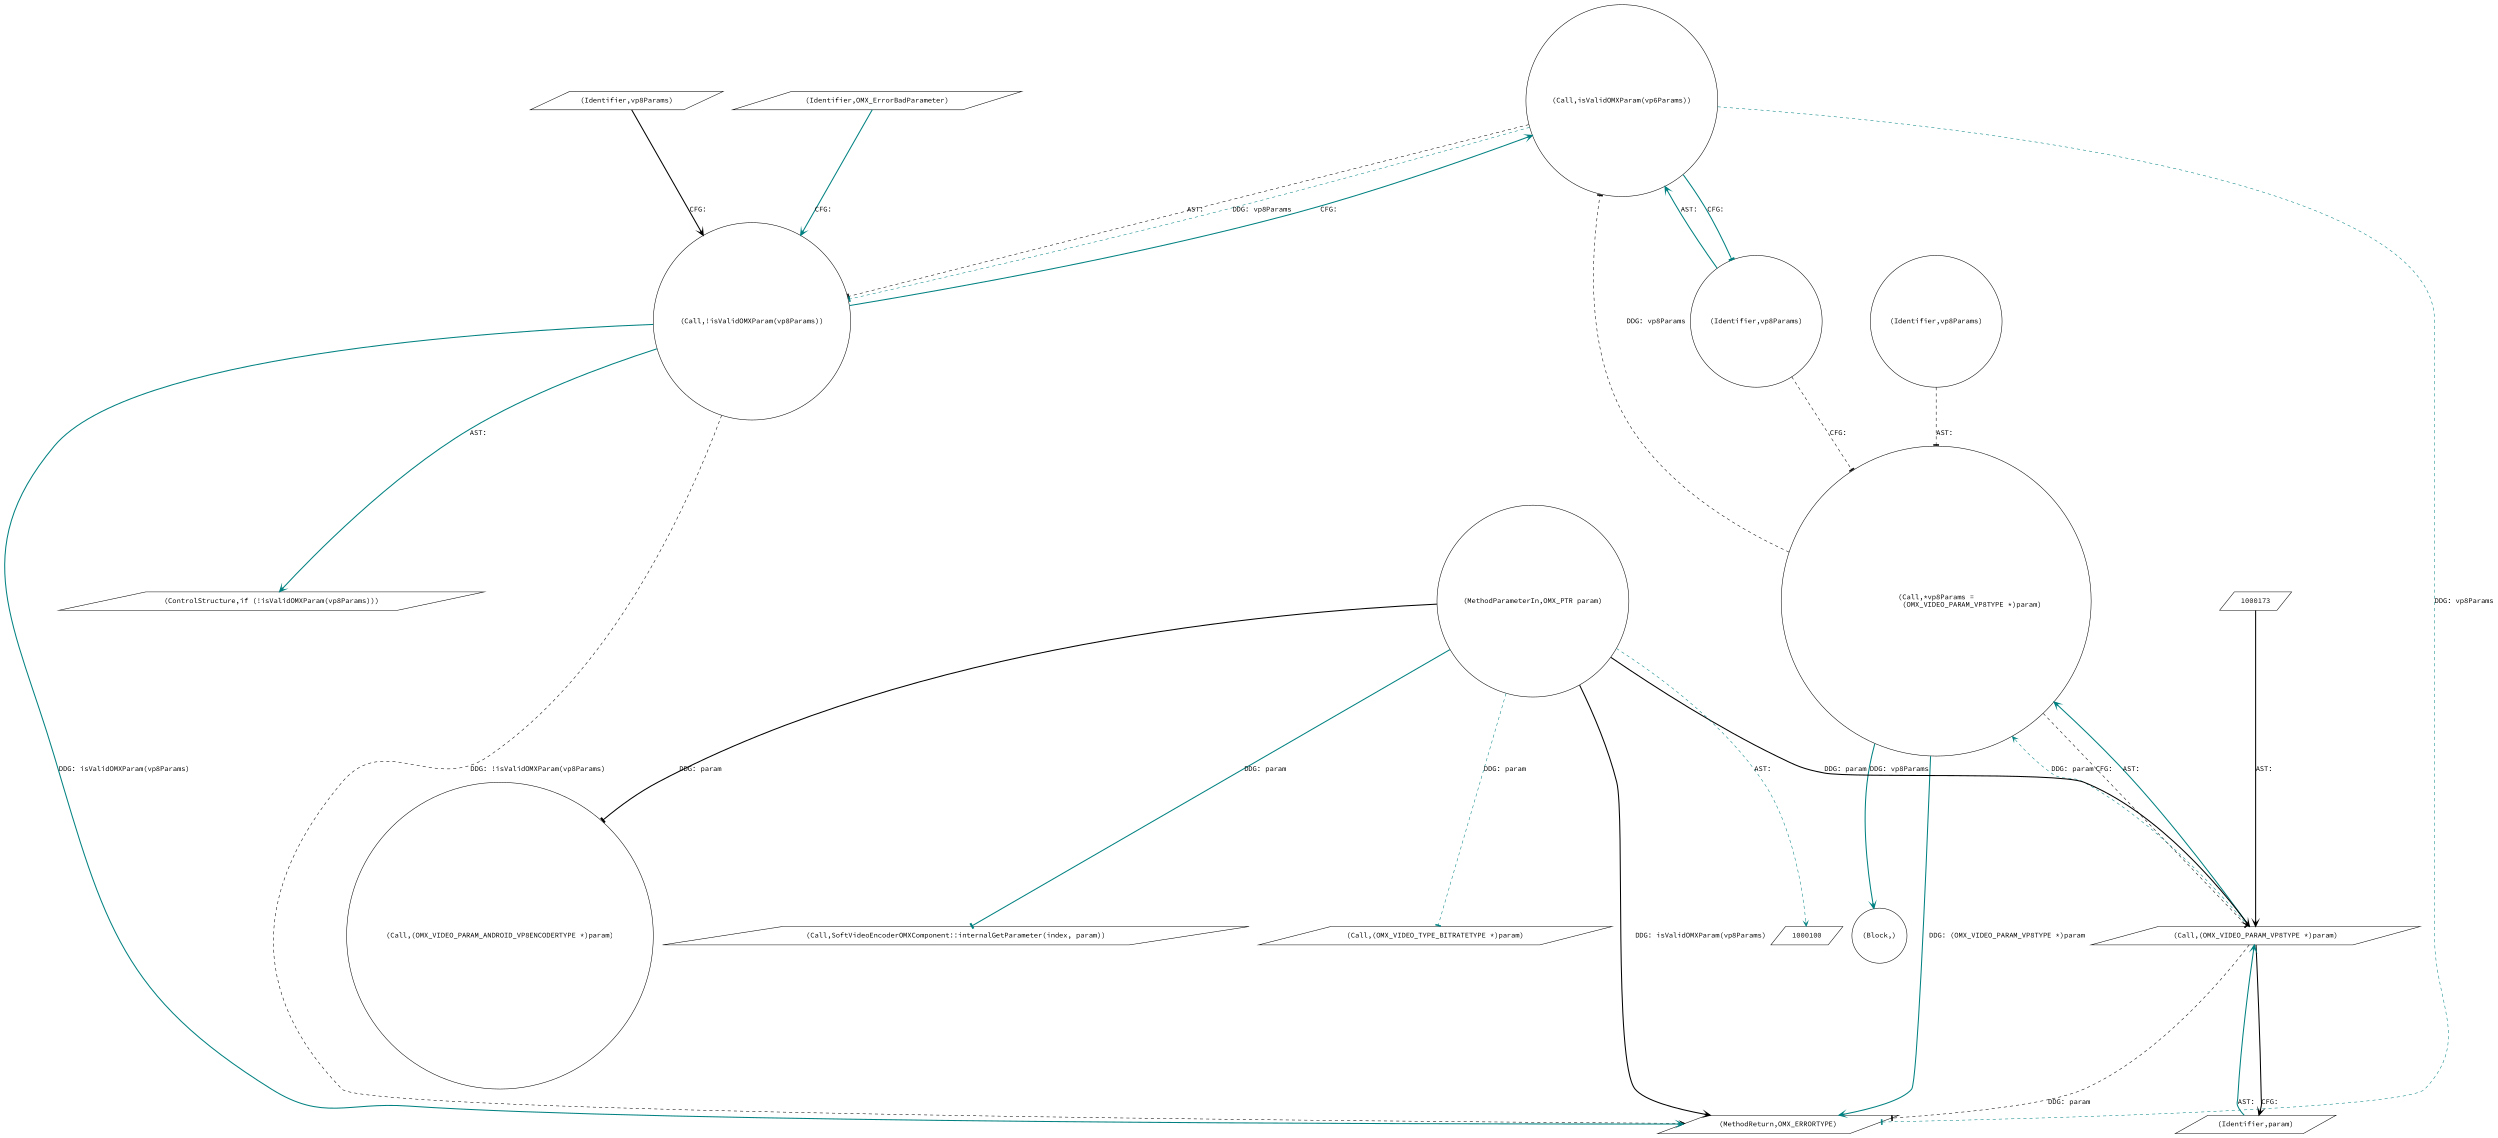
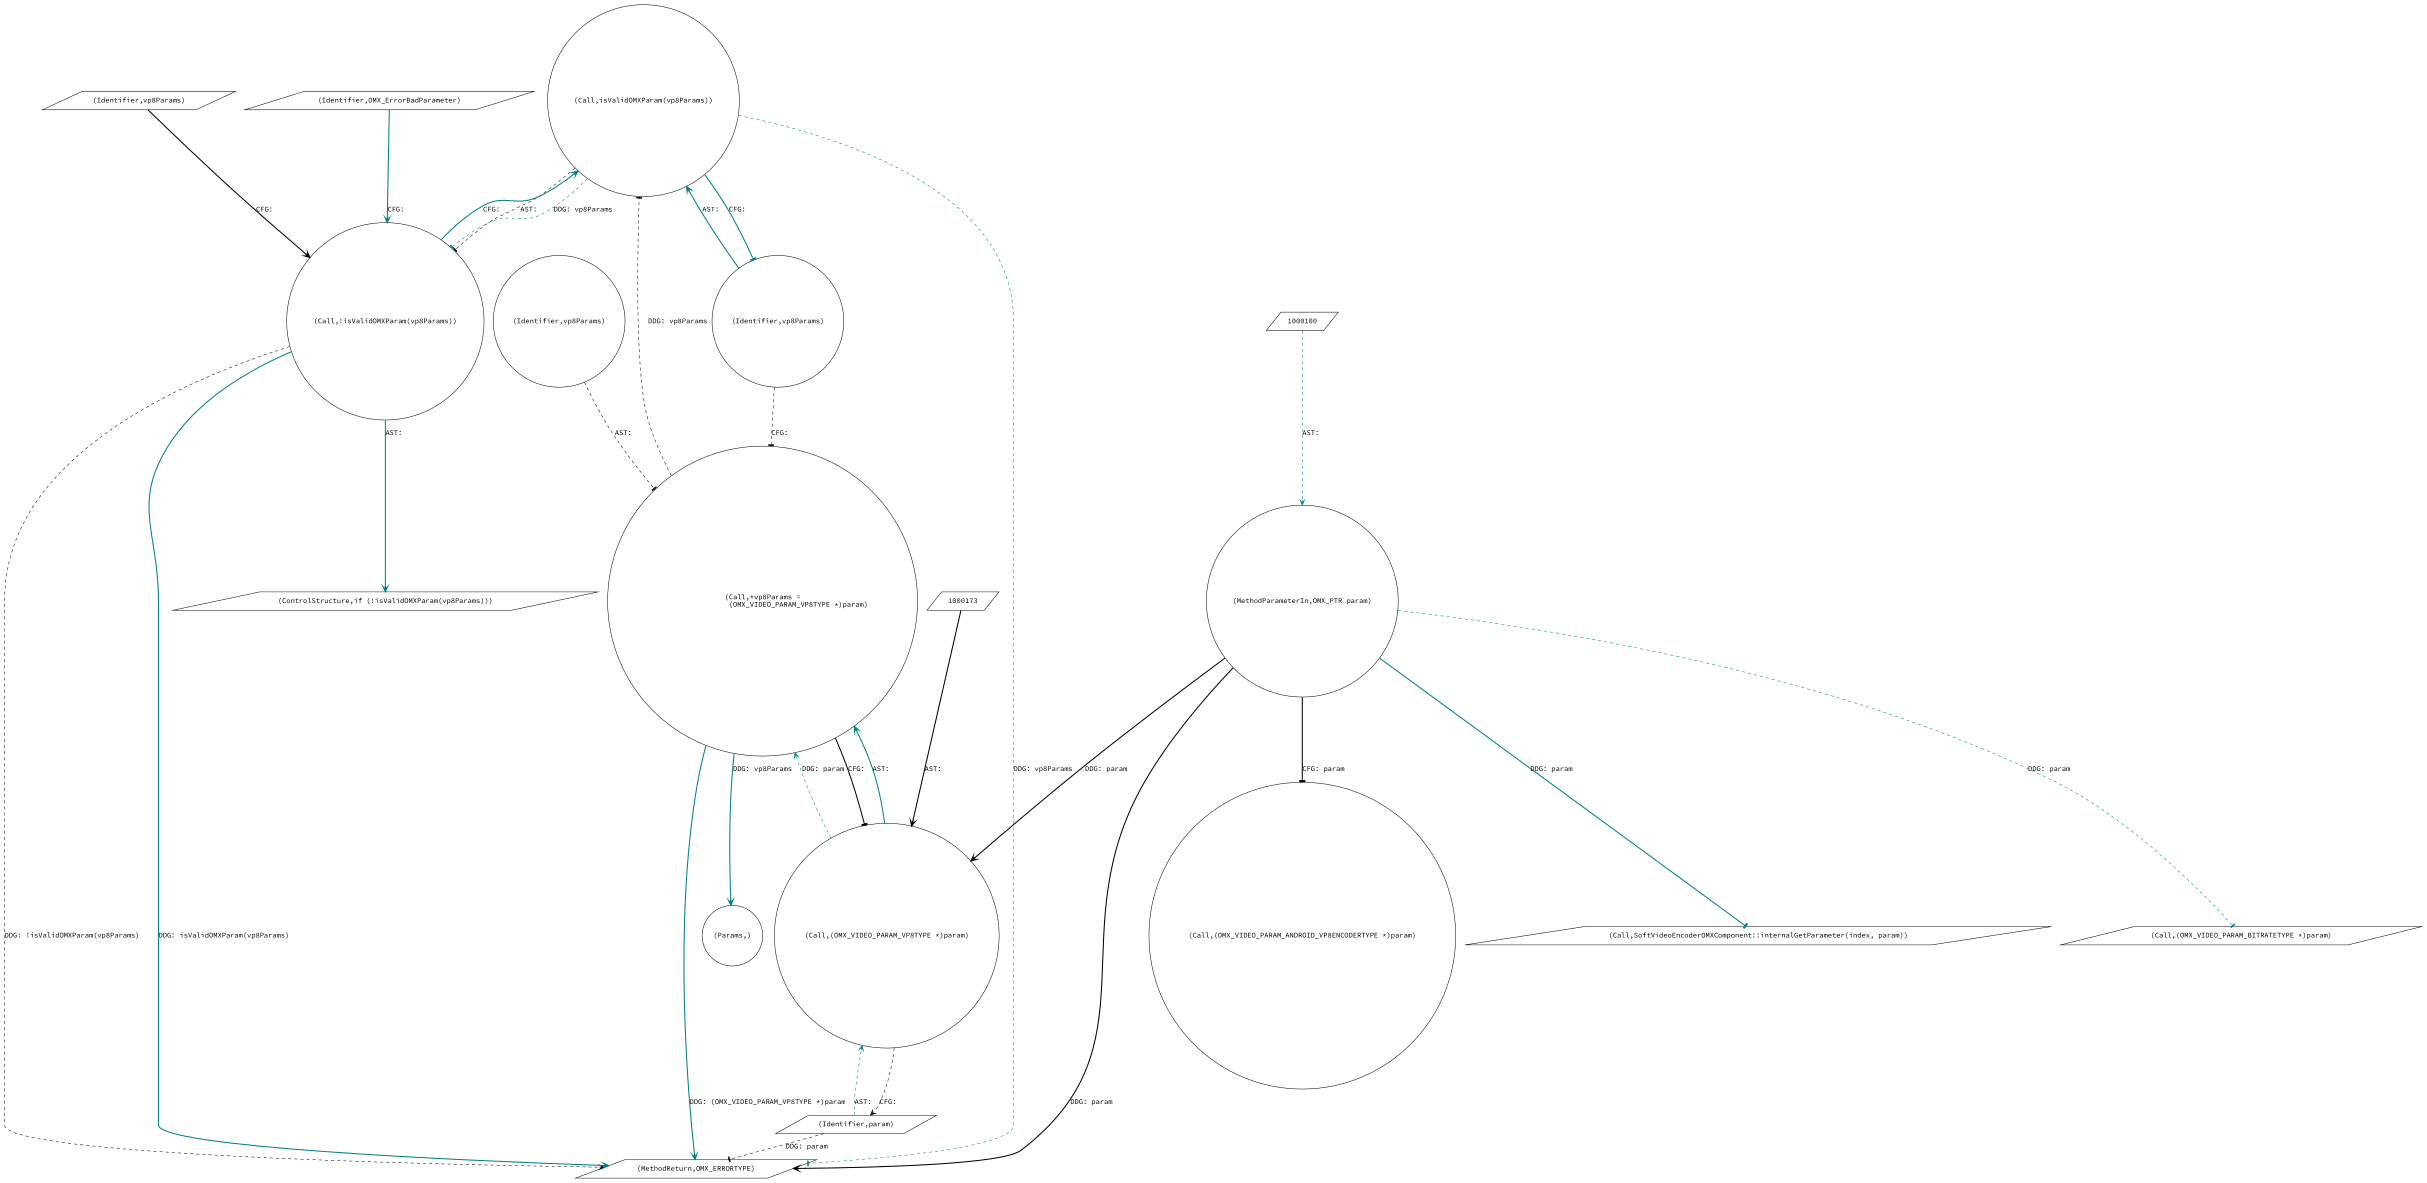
(1622, 101) -> (643, 101)
(1748, 761) -> (1302, 415)
(701, 769) -> (1324, 769)
(2129, 803) -> (852, 780)
(1435, 936) -> (2241, 936)
(1701, 936) -> (1091, 1102)
(1879, 936) -> (732, 936)
(2256, 936) -> (887, 936)
(2259, 1028) -> (888, 1081)
(2243, 1034) -> (856, 1083)
(2096, 1083) -> (777, 1146)
